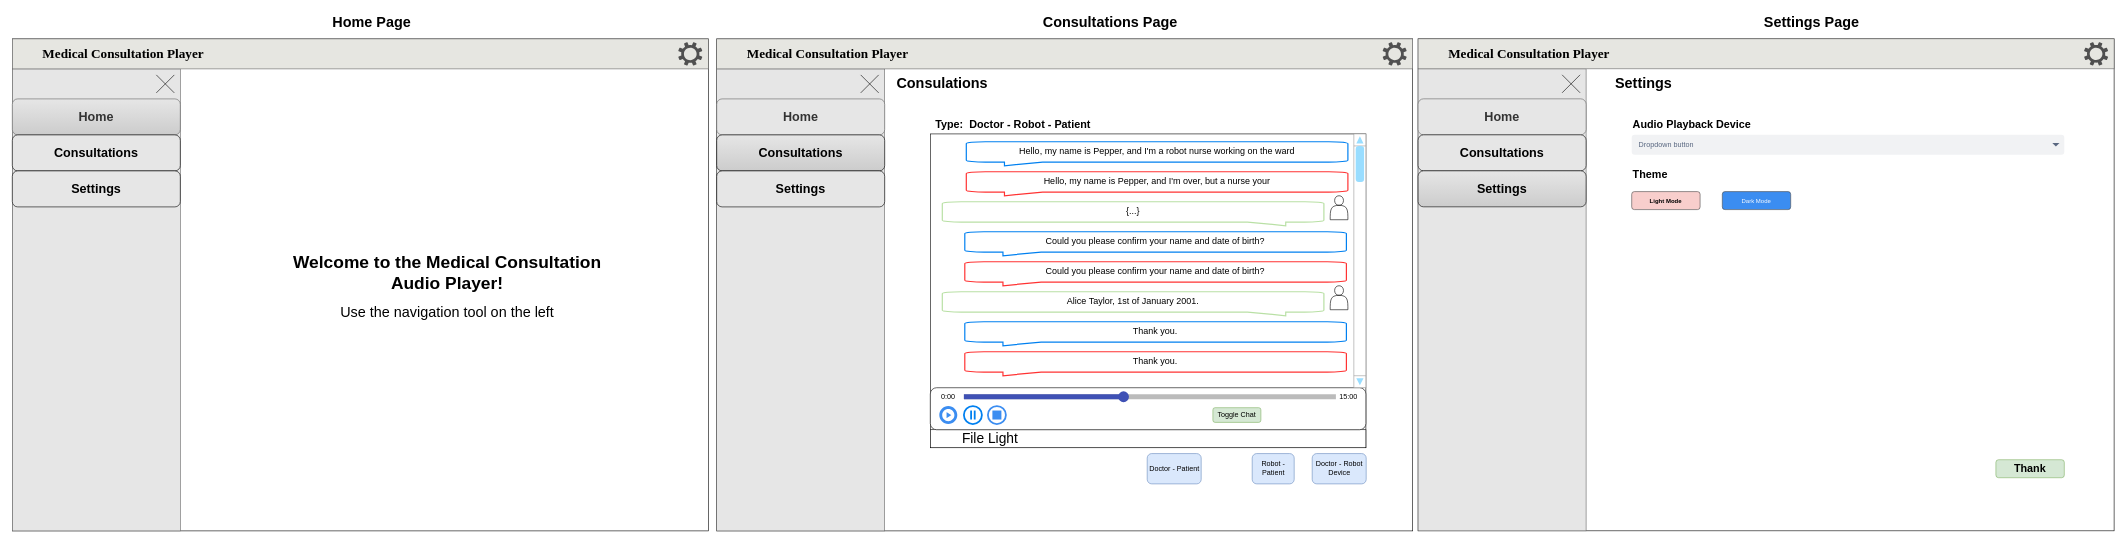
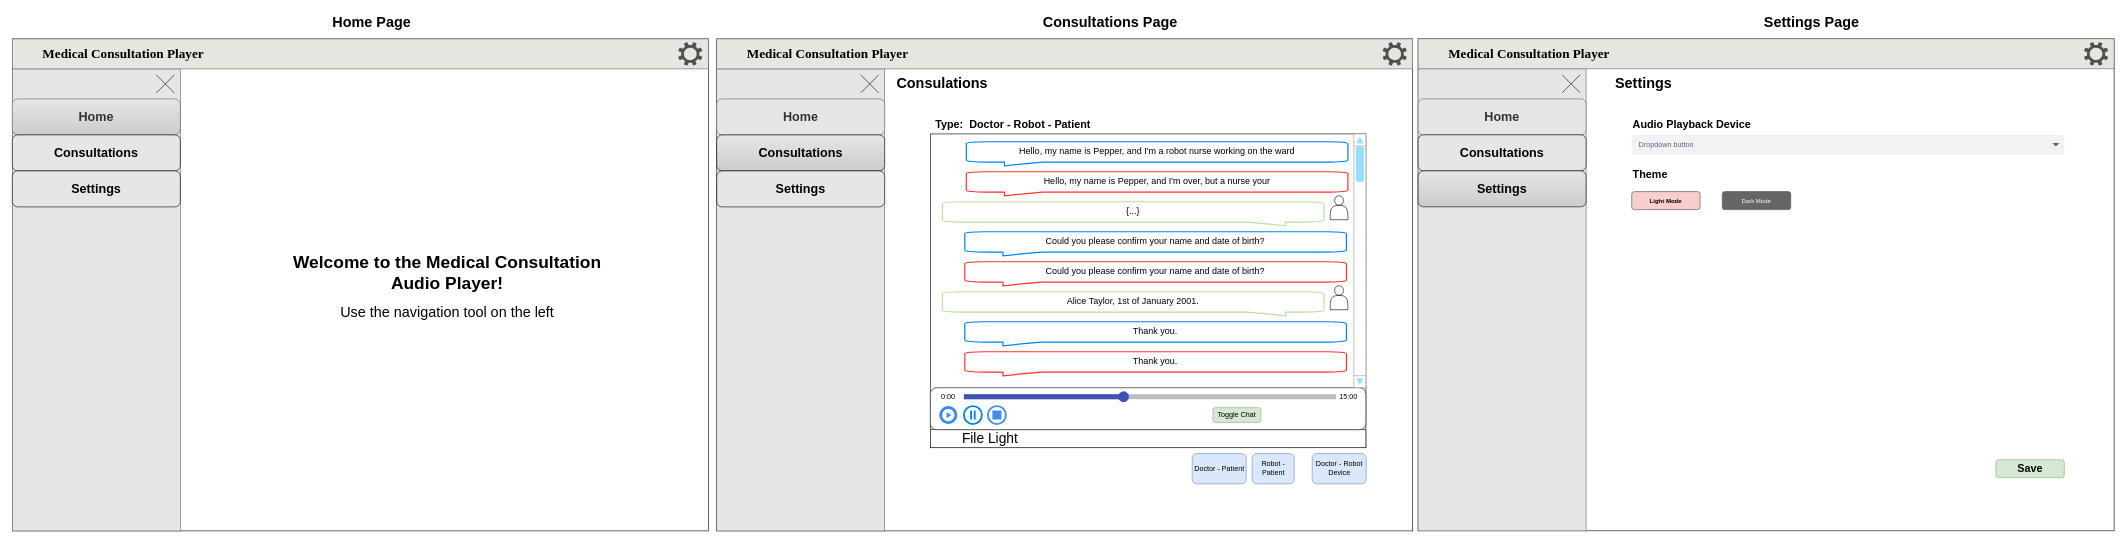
(1757, 200) -> (1757, 200)
(2030, 468) -> (2030, 468)
(1174, 469) -> (1219, 469)
